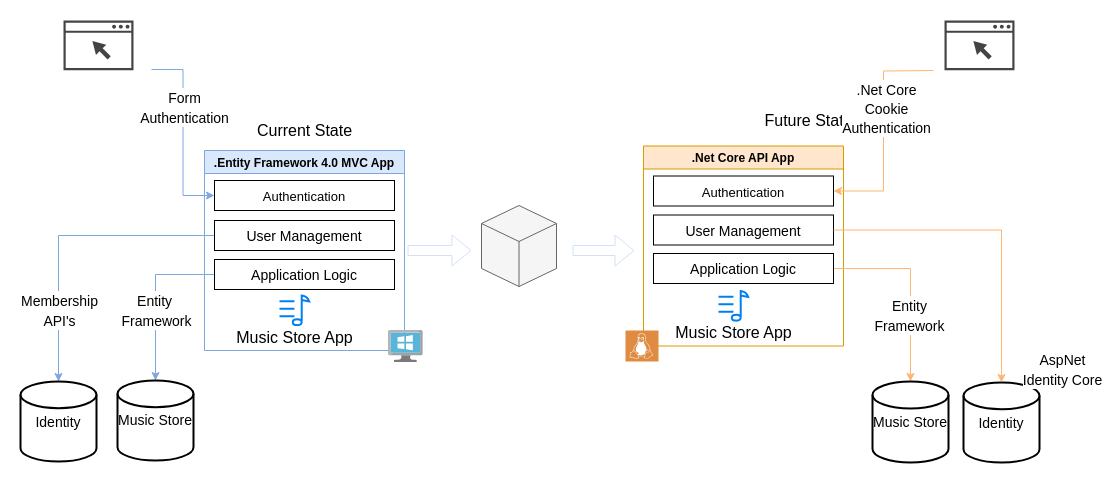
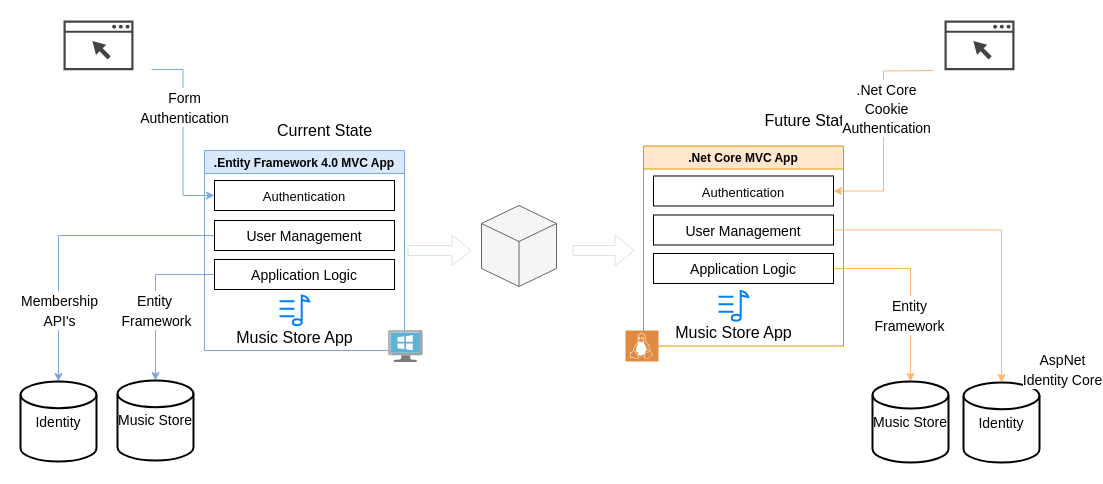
(305, 131) -> (325, 131)
(743, 158) -> (743, 158)
